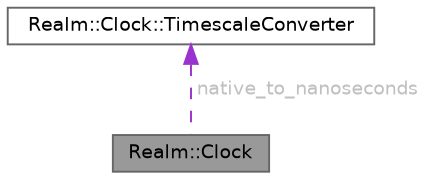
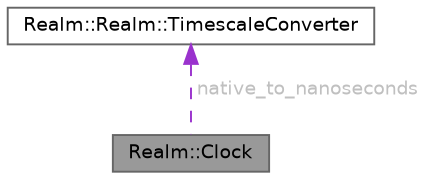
(191, 26) -> (191, 26)
